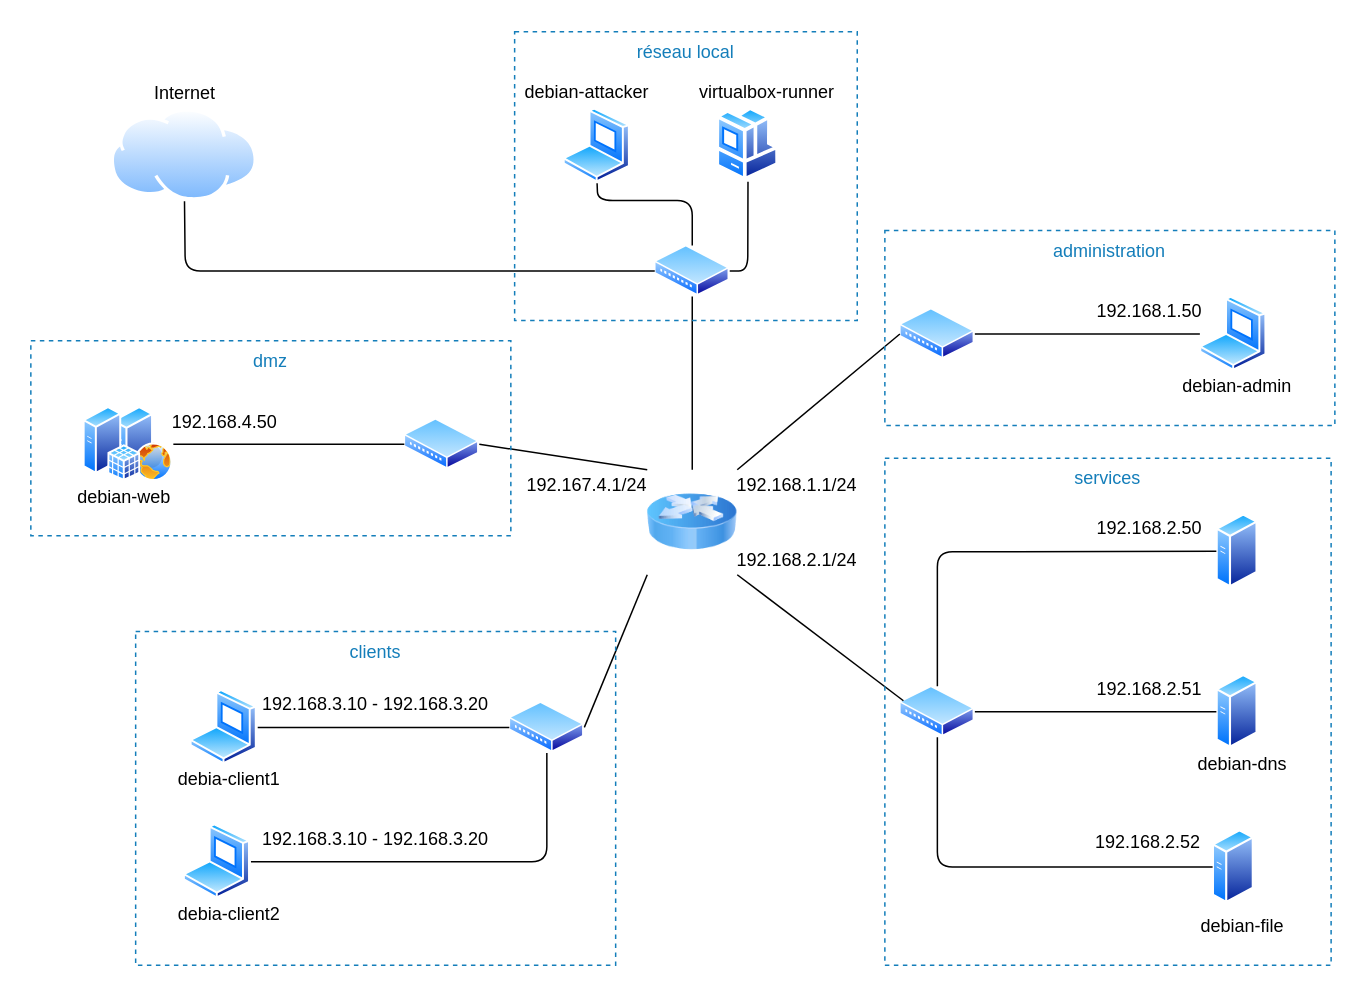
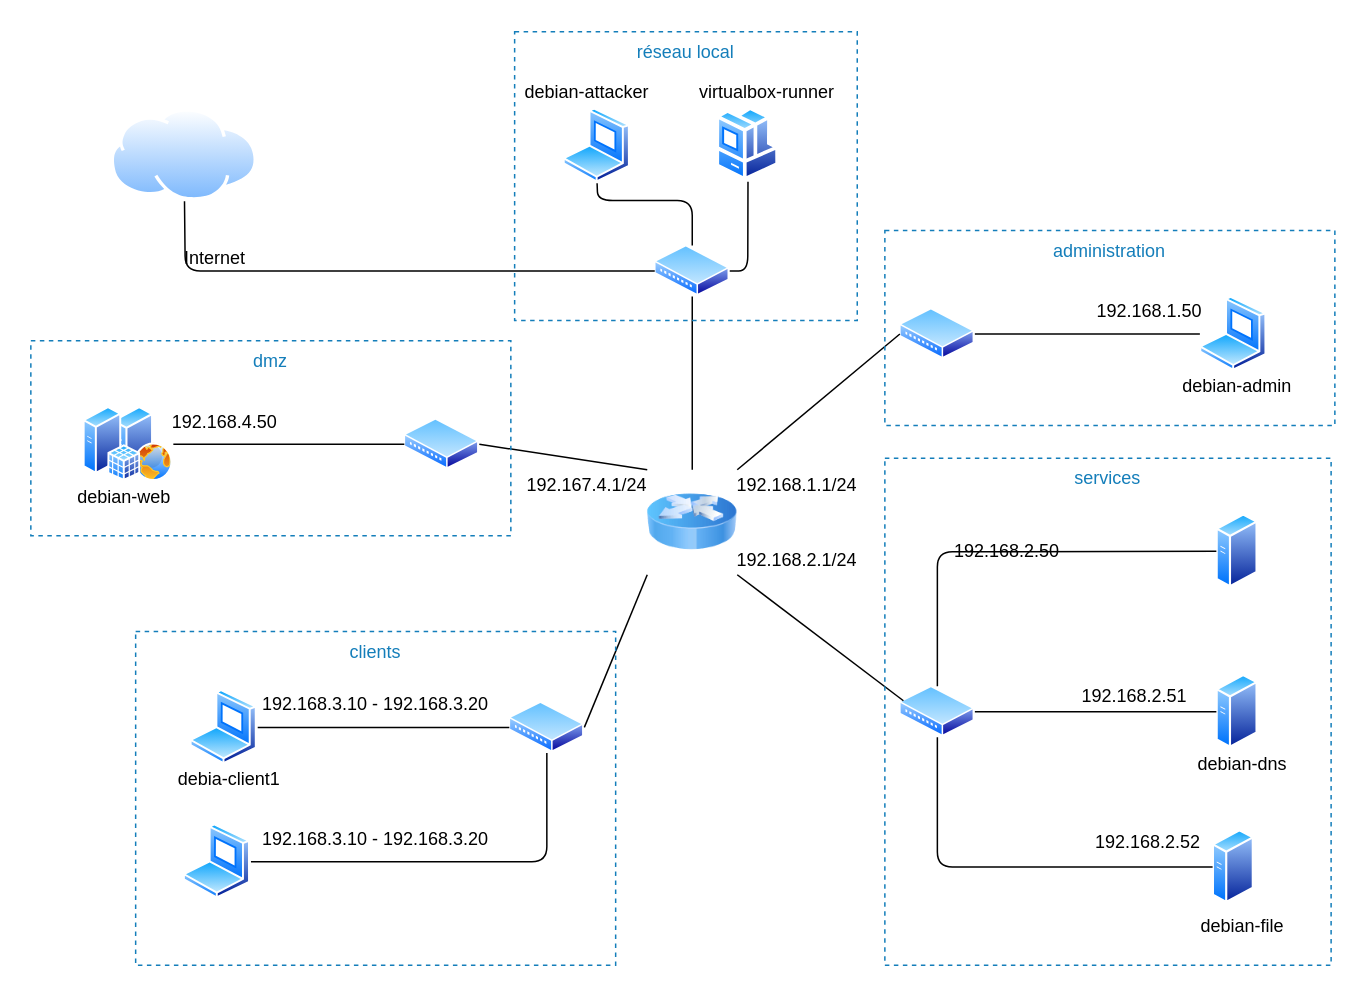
(185, 93) -> (215, 258)
(1149, 528) -> (1007, 551)
(1149, 689) -> (1134, 696)
(229, 914) -> none
